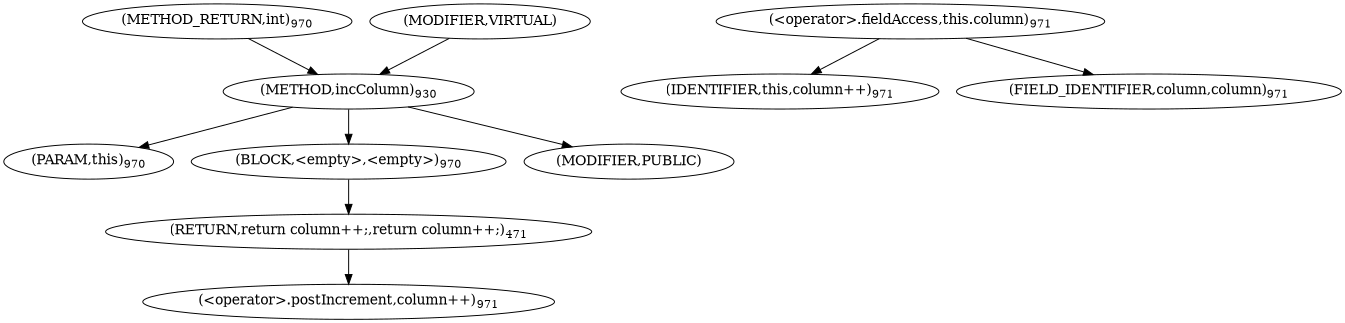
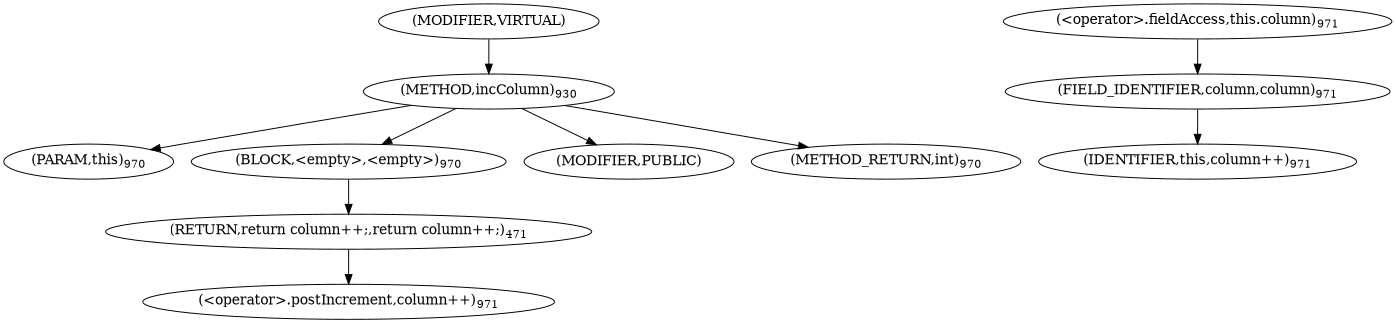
(279, 54) -> (682, 126)
(850, 54) -> (1198, 122)
